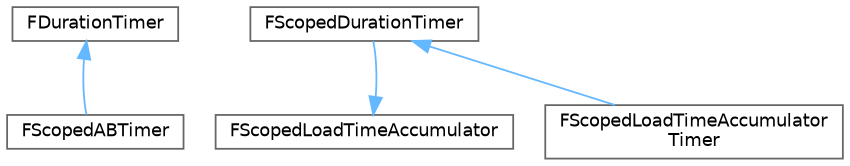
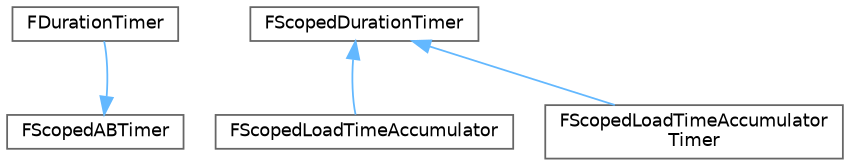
(376, 69) -> (353, 87)
(83, 87) -> (107, 69)
